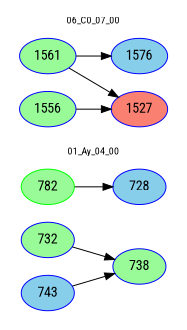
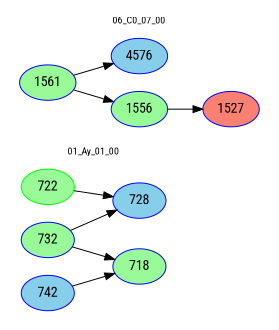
(139, 56) -> (139, 56)
(89, 80) -> (89, 94)
(94, 152) -> (94, 152)
(48, 187) -> (48, 187)
none -> (89, 222)
(139, 266) -> (139, 266)
(48, 293) -> (48, 293)
